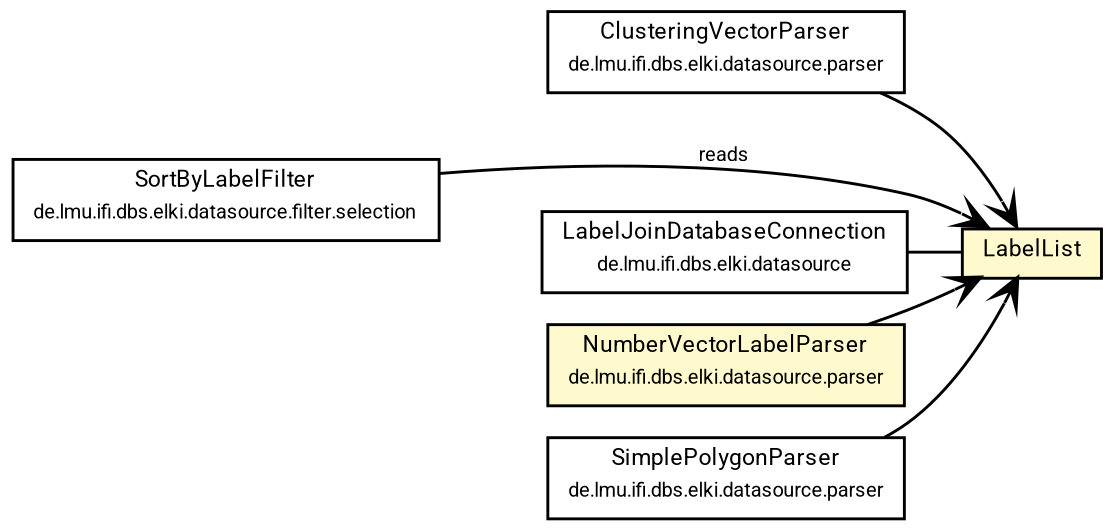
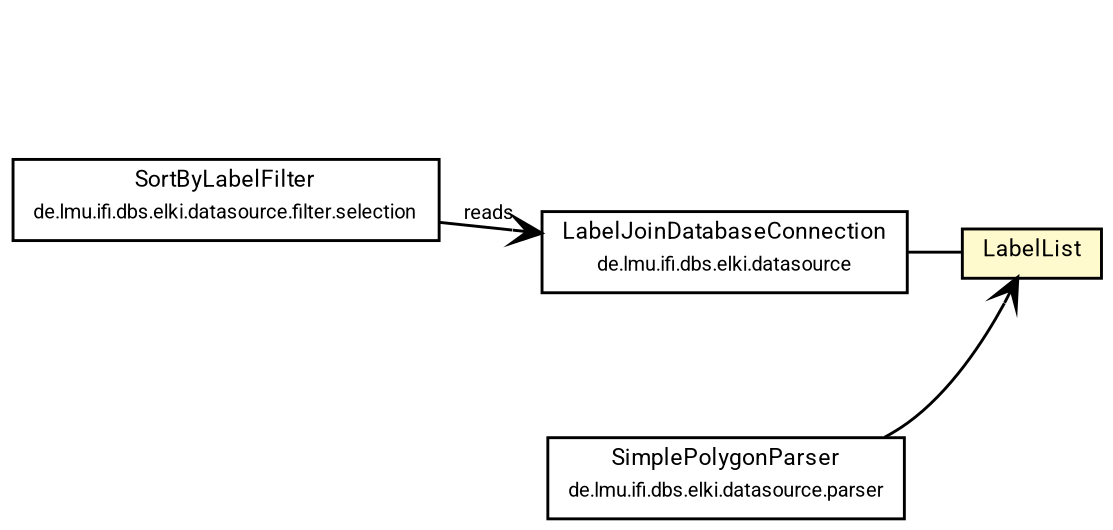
(725, 52) -> none
(702, 168) -> (475, 226)
(725, 365) -> none
